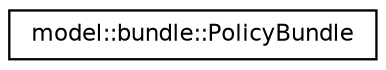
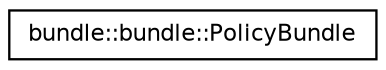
(193, 35) -> (193, 35)
